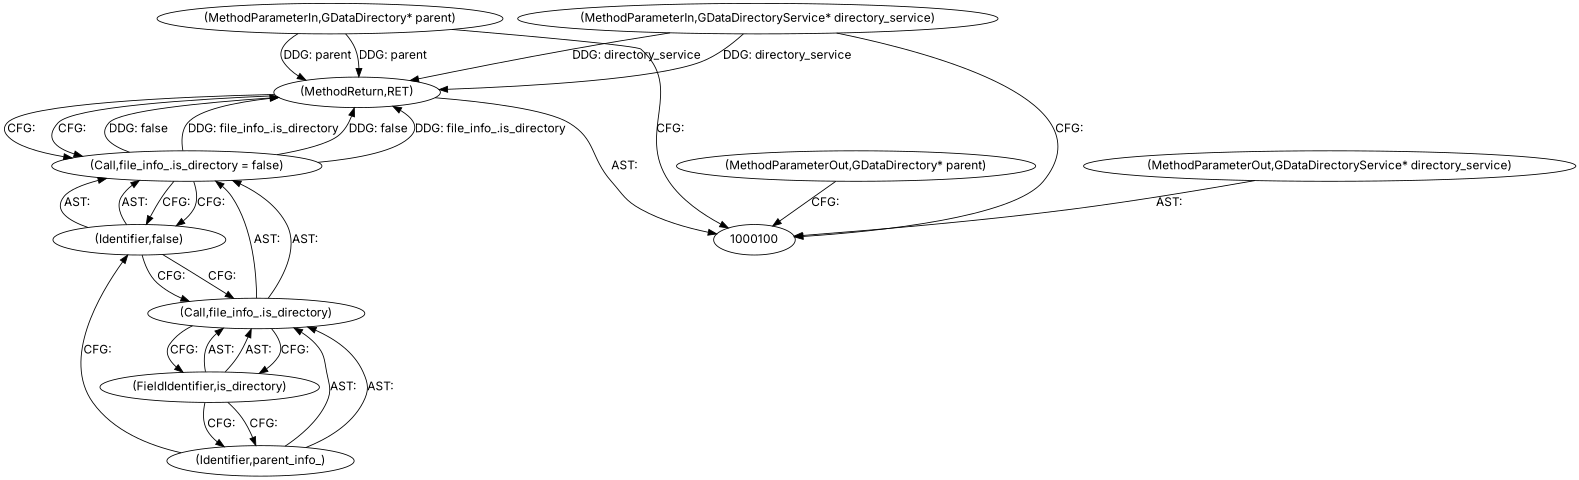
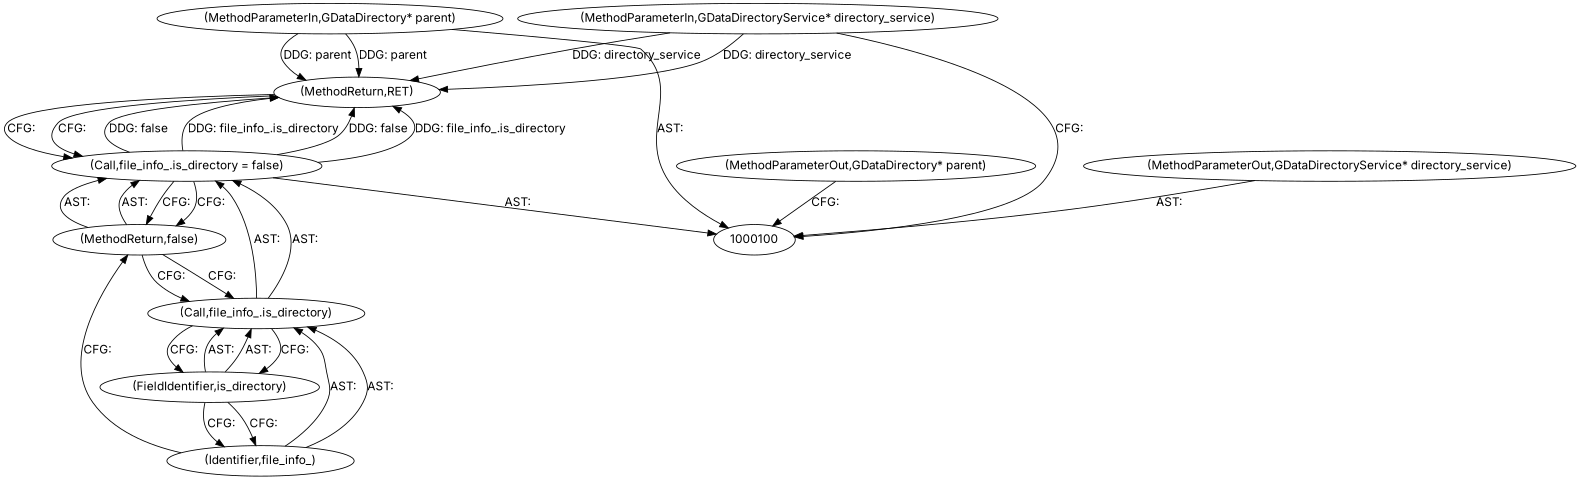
(672, 129) -> (672, 129)
(587, 139) -> (490, 205)
(139, 240) -> (139, 240)
(261, 461) -> (261, 461)
